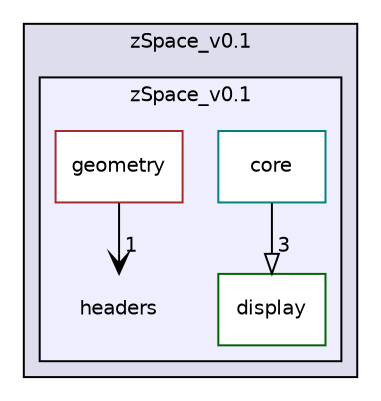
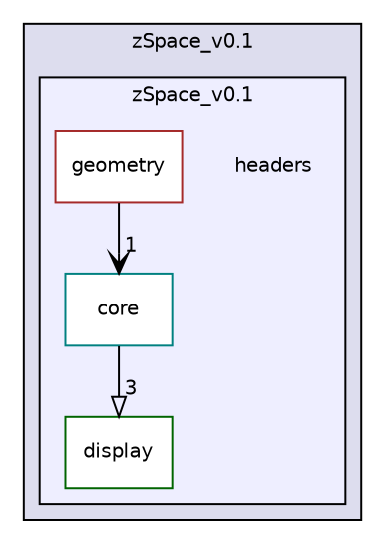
(119, 228) -> (119, 228)
